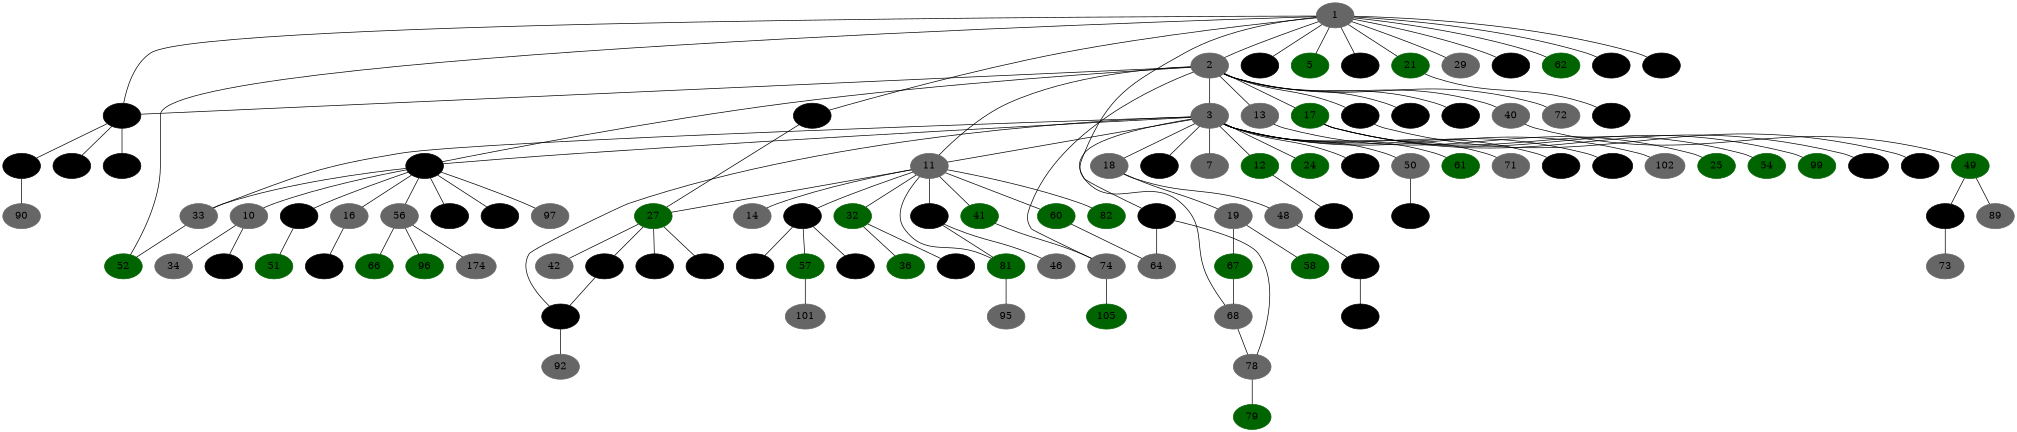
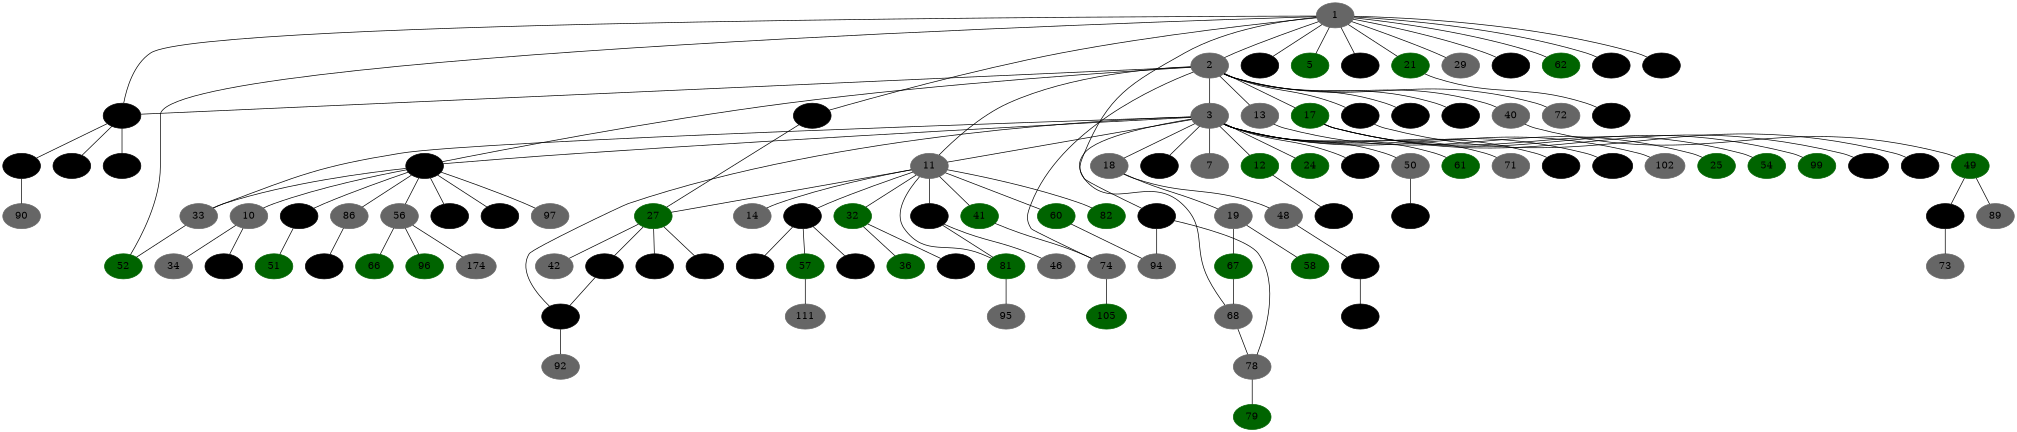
(349, 216) -> (349, 216)
(1157, 266) -> (1157, 266)
(805, 317) -> (805, 317)
